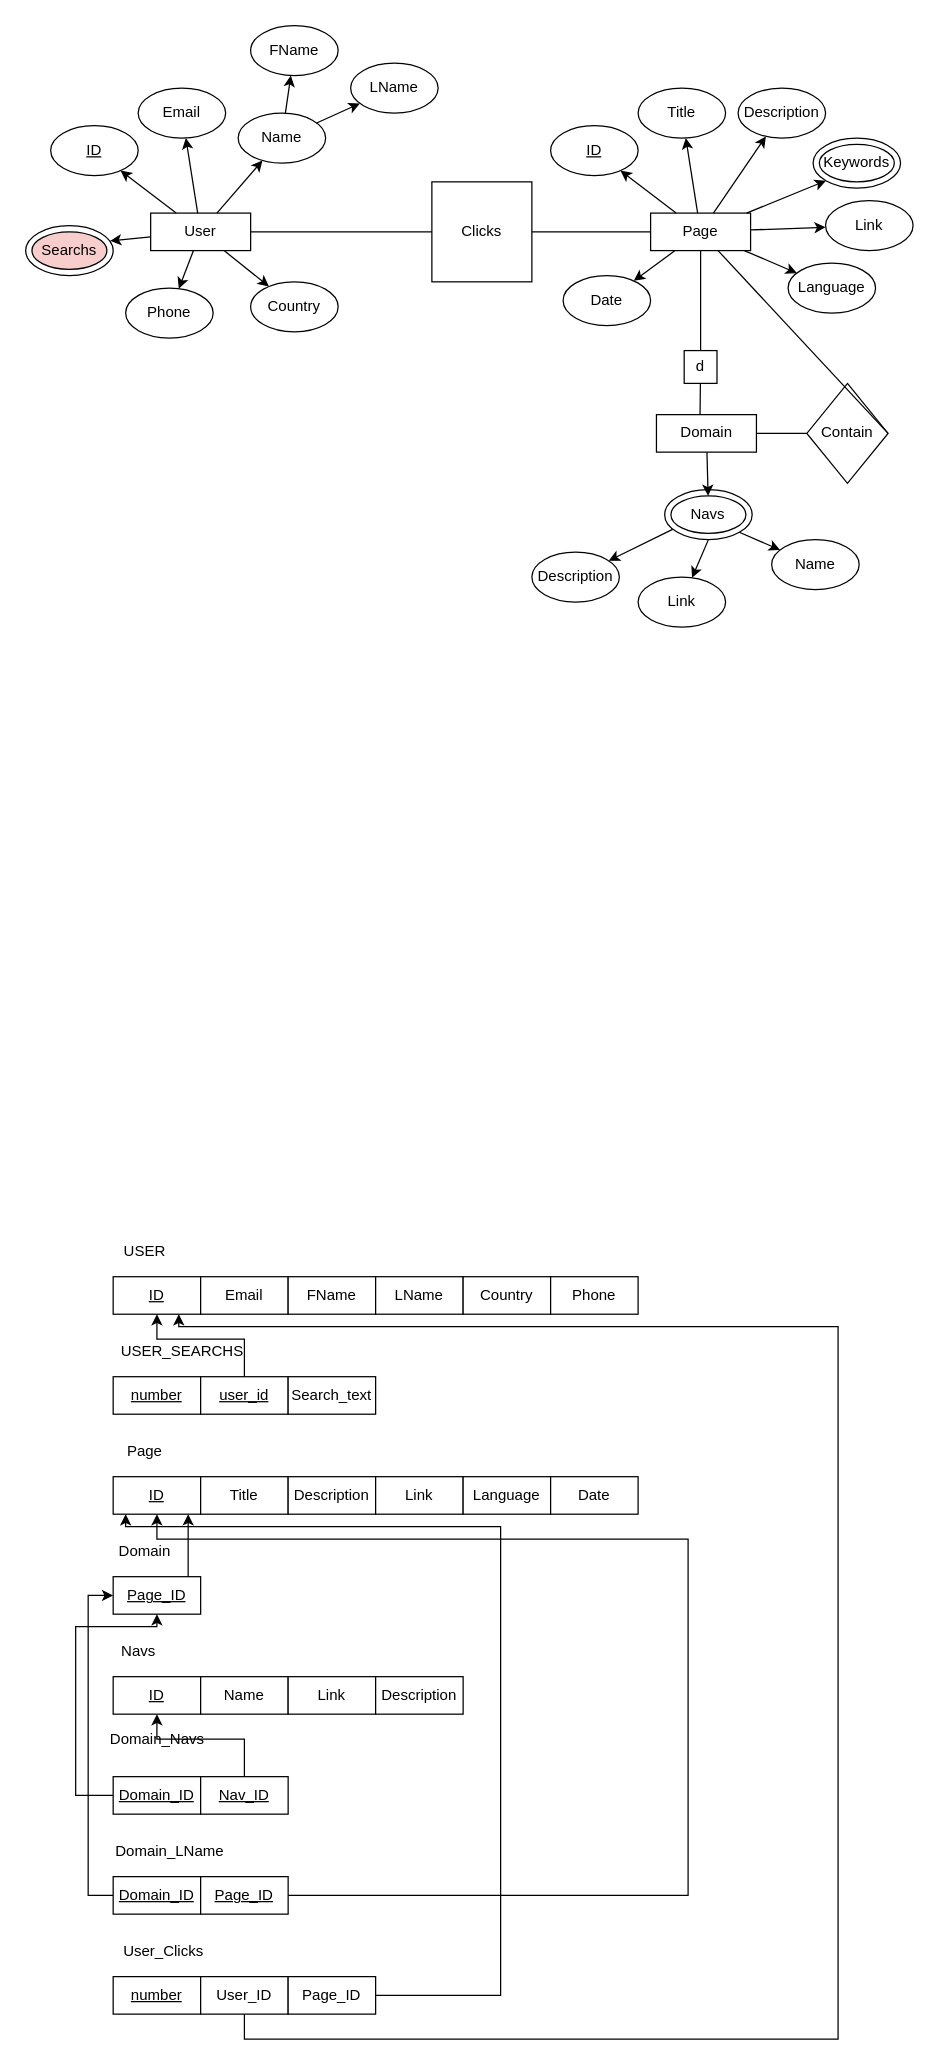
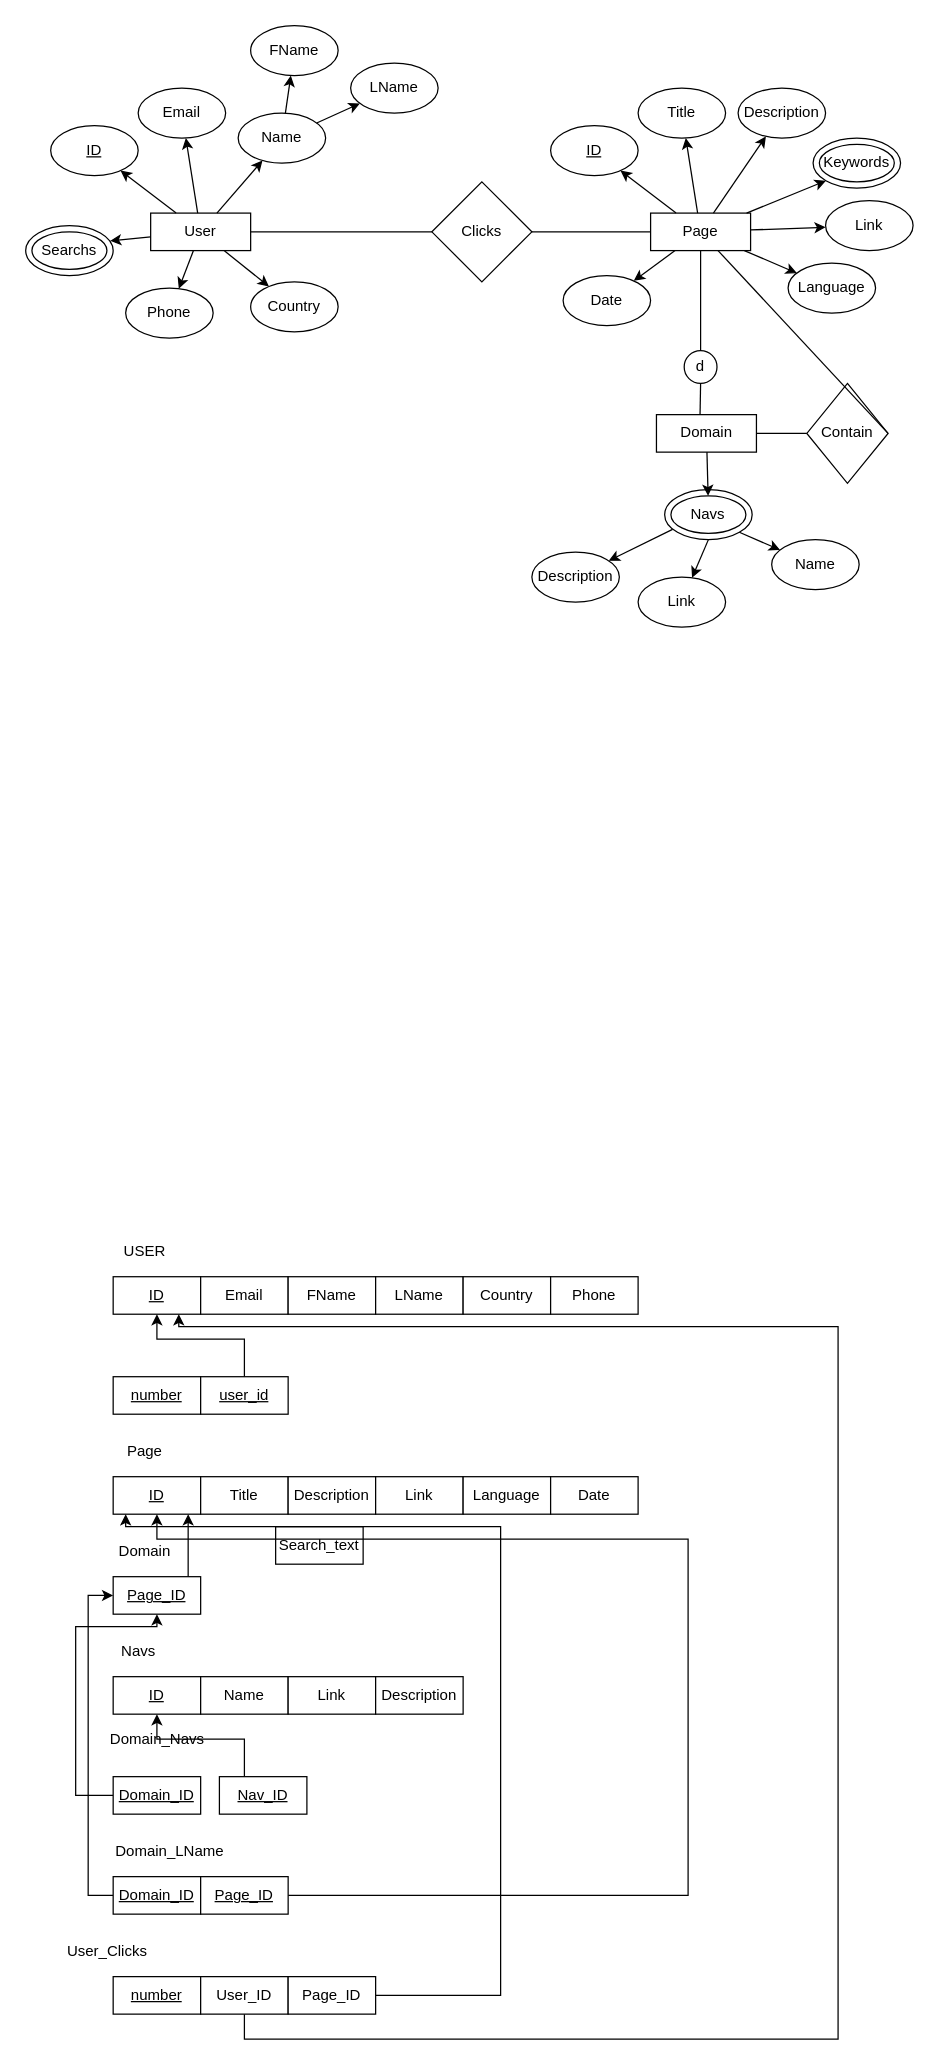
(482, 232) -> (482, 232)
(69, 251) -> (69, 251)
(701, 367) -> (701, 367)
(182, 1352) -> none
(332, 1396) -> (319, 1546)
(244, 1796) -> (263, 1796)
(163, 1952) -> (107, 1952)
